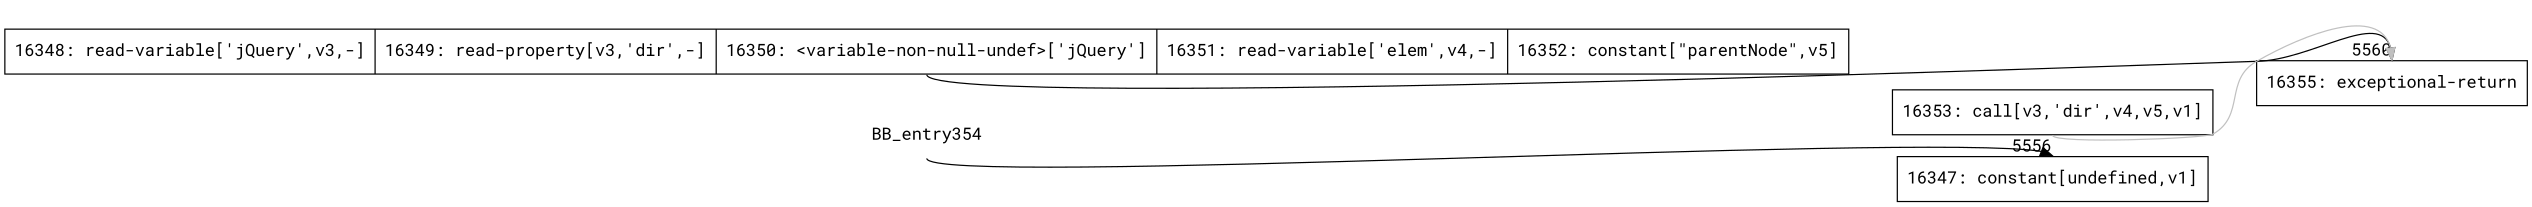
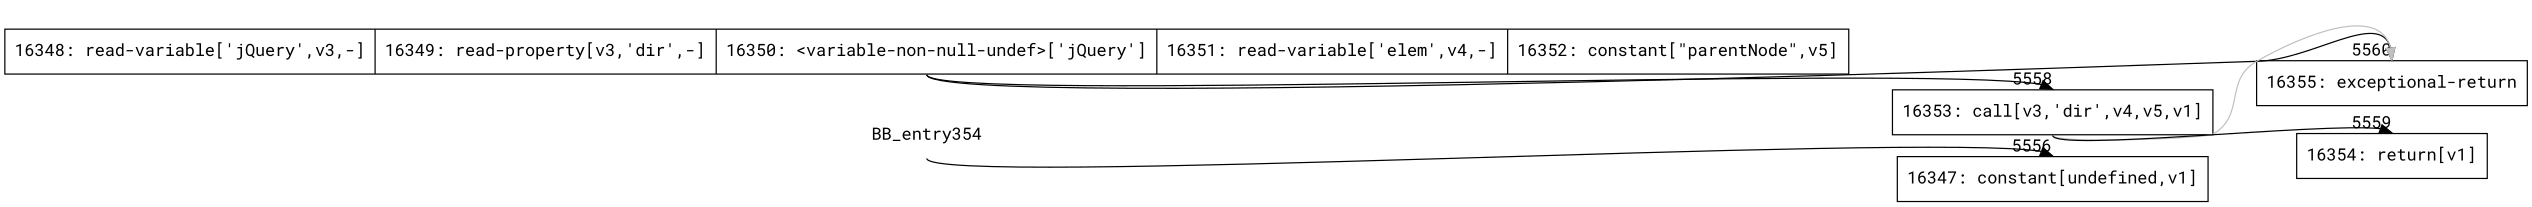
none -> (1484, 82)
none -> (2392, 156)
